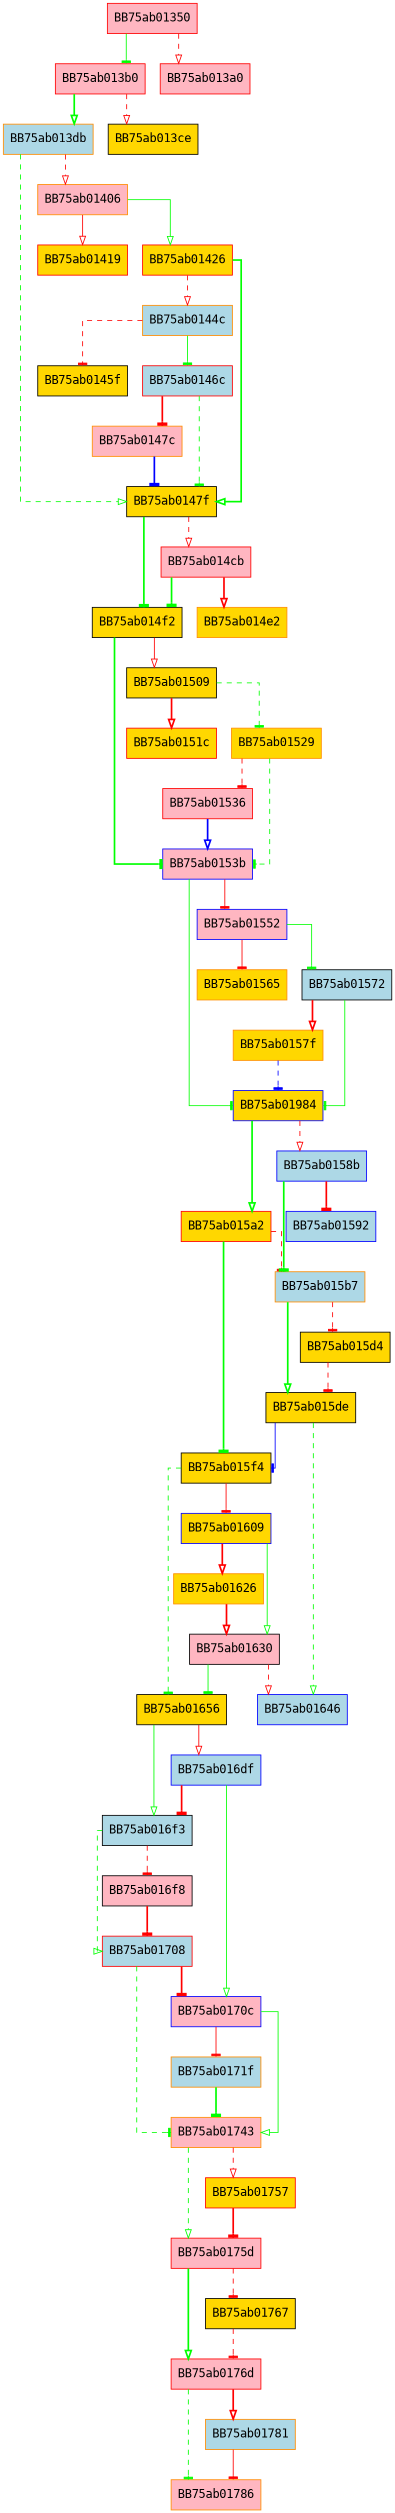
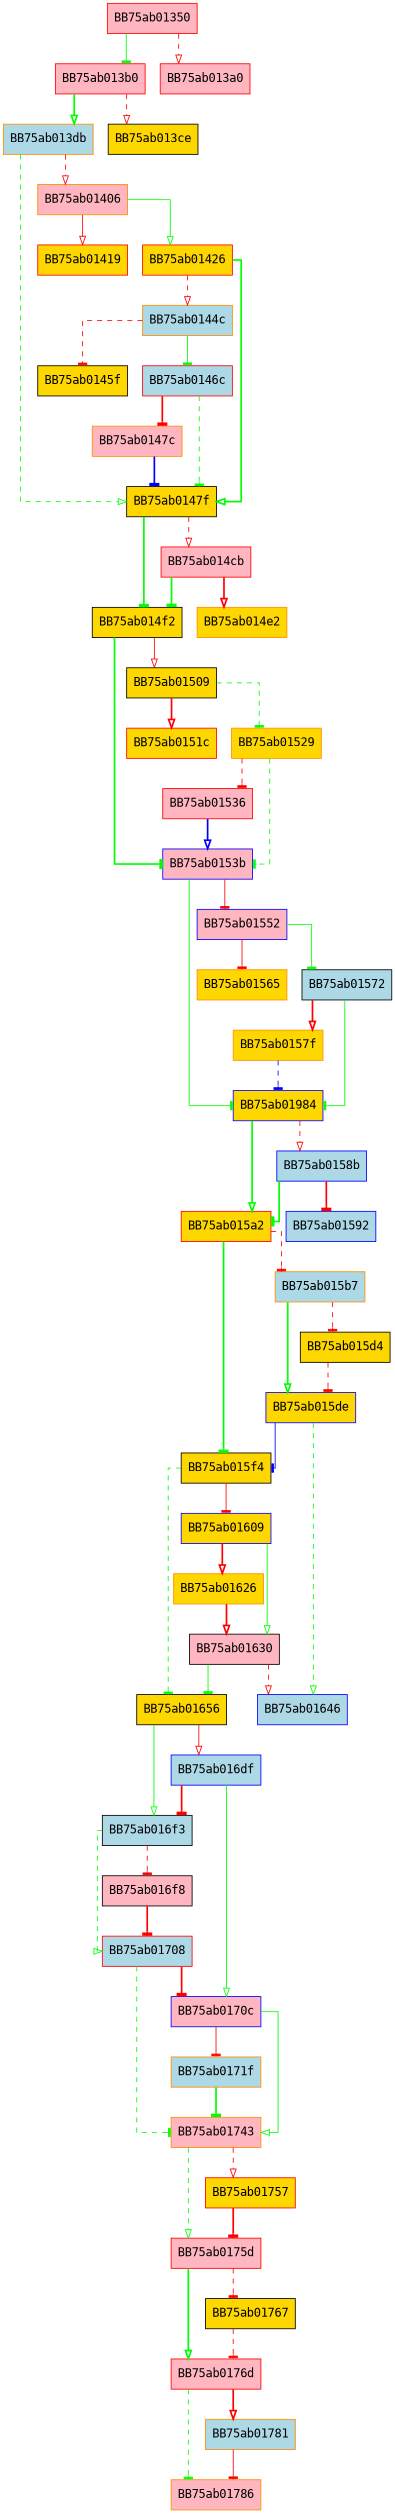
(284, 1224) -> (279, 1203)
(311, 1408) -> (311, 1408)
